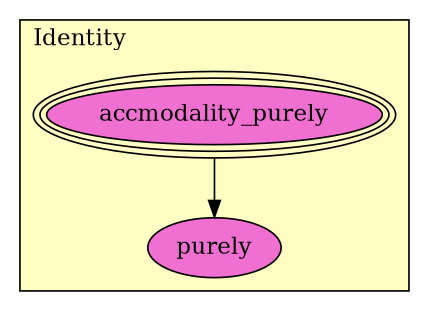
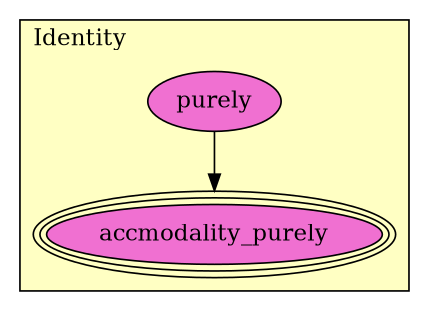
(214, 179) -> (214, 153)
